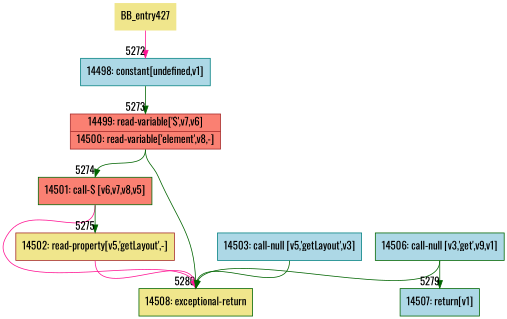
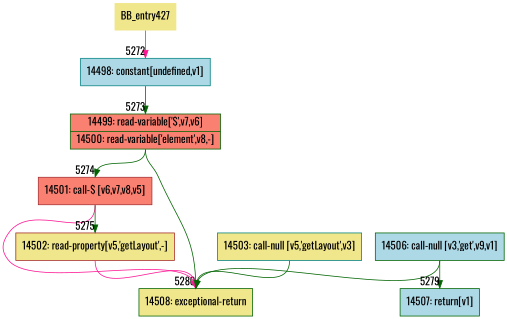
(145, 132) -> (145, 132)
(95, 191) -> (95, 191)
(290, 247) -> (290, 247)
